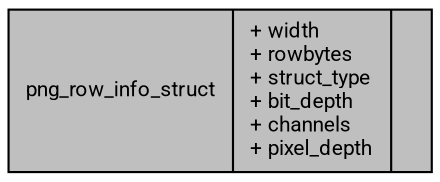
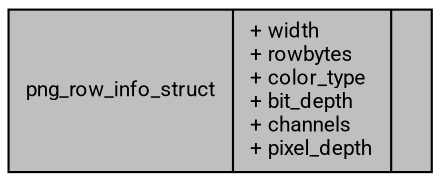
(311, 78) -> (309, 78)
